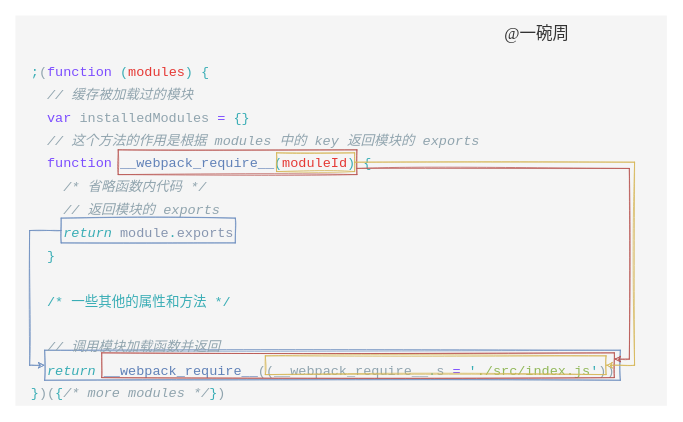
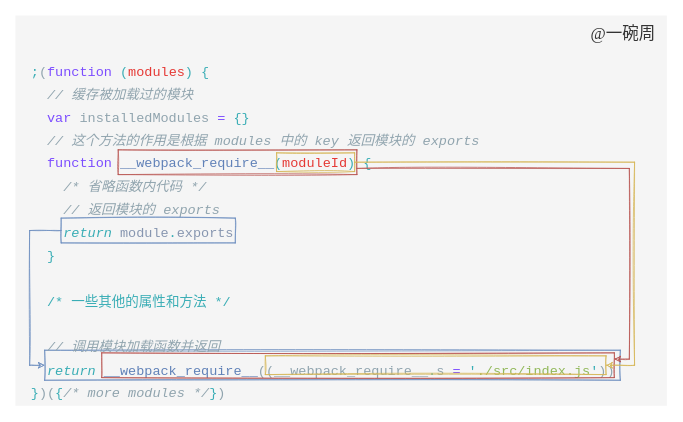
(537, 34) -> (623, 34)
